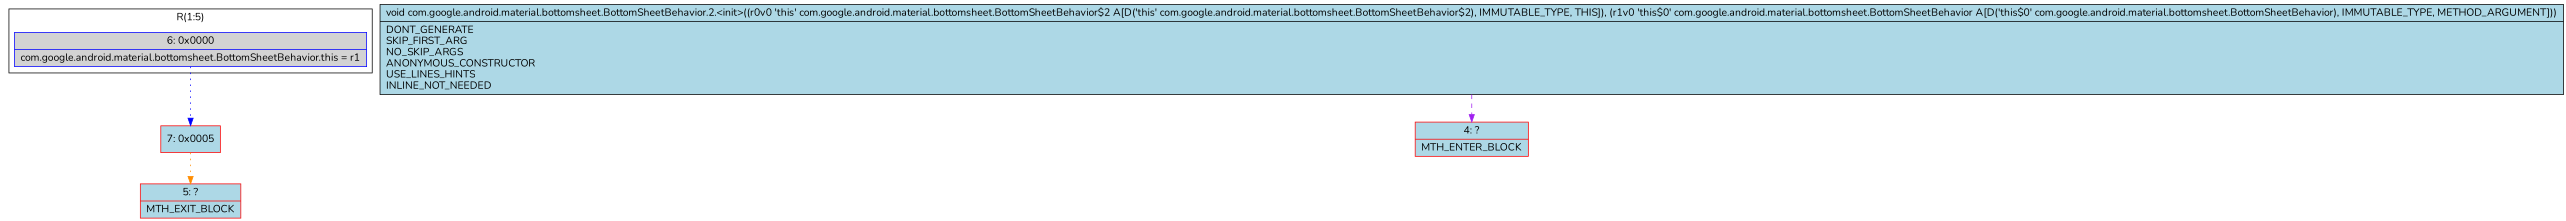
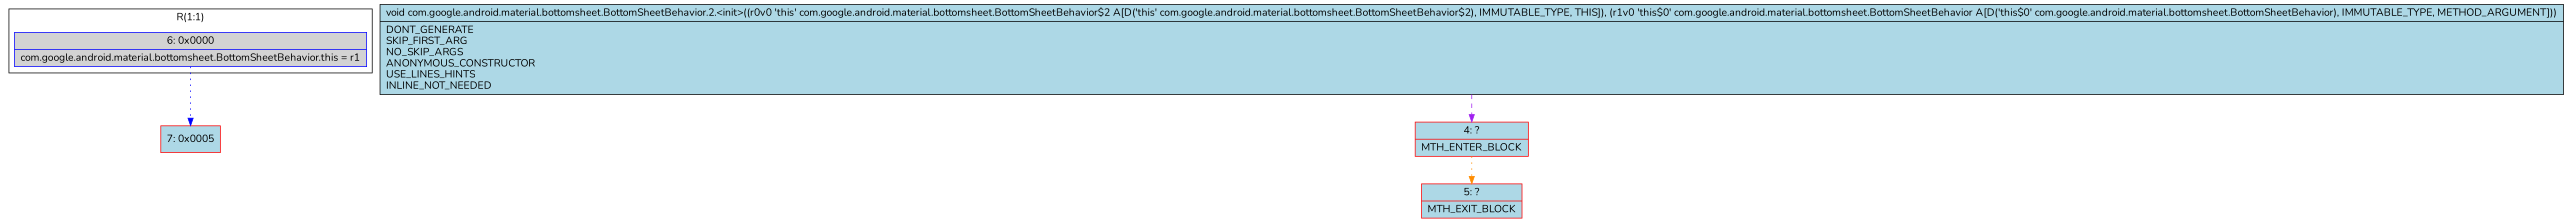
(191, 17) -> (191, 17)
(191, 165) -> (1472, 166)
